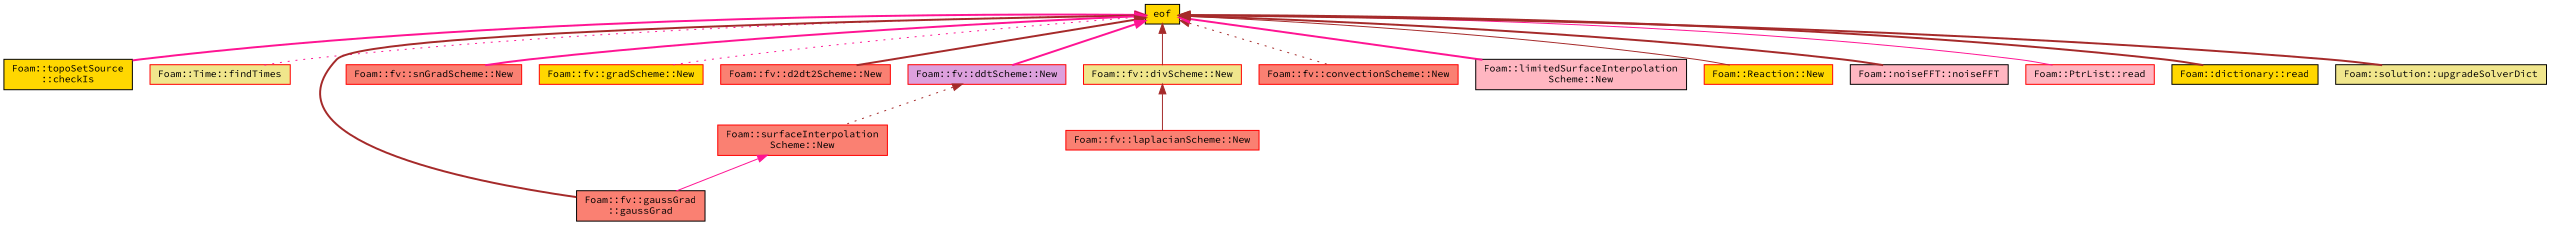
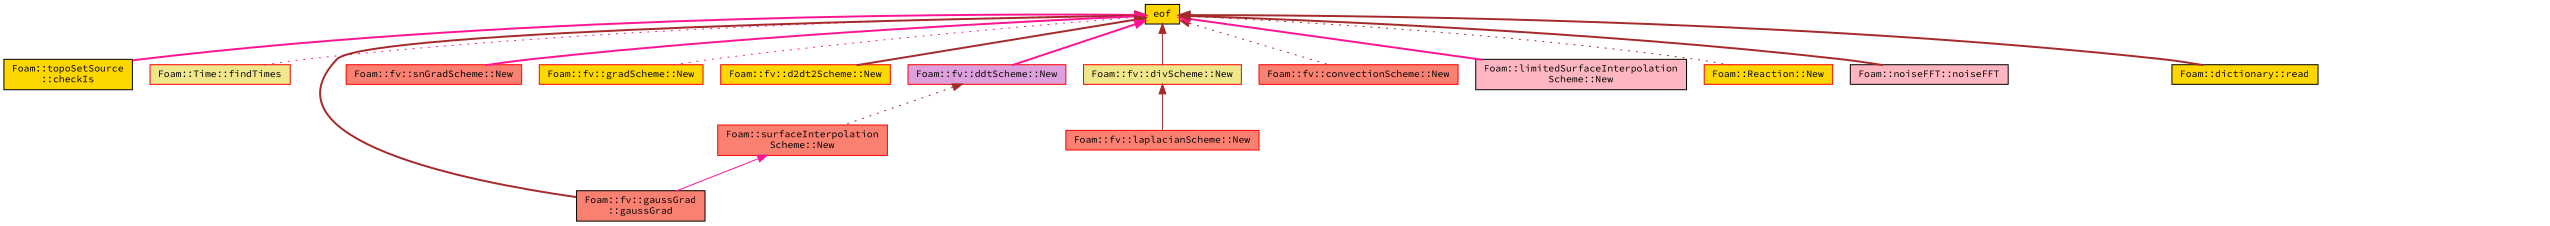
(1474, 35) -> (1474, 35)
(806, 75) -> (806, 75)
(2090, 75) -> none
(2441, 75) -> none
